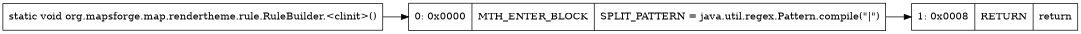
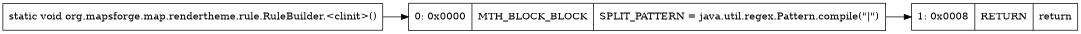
(533, 17) -> (533, 17)
